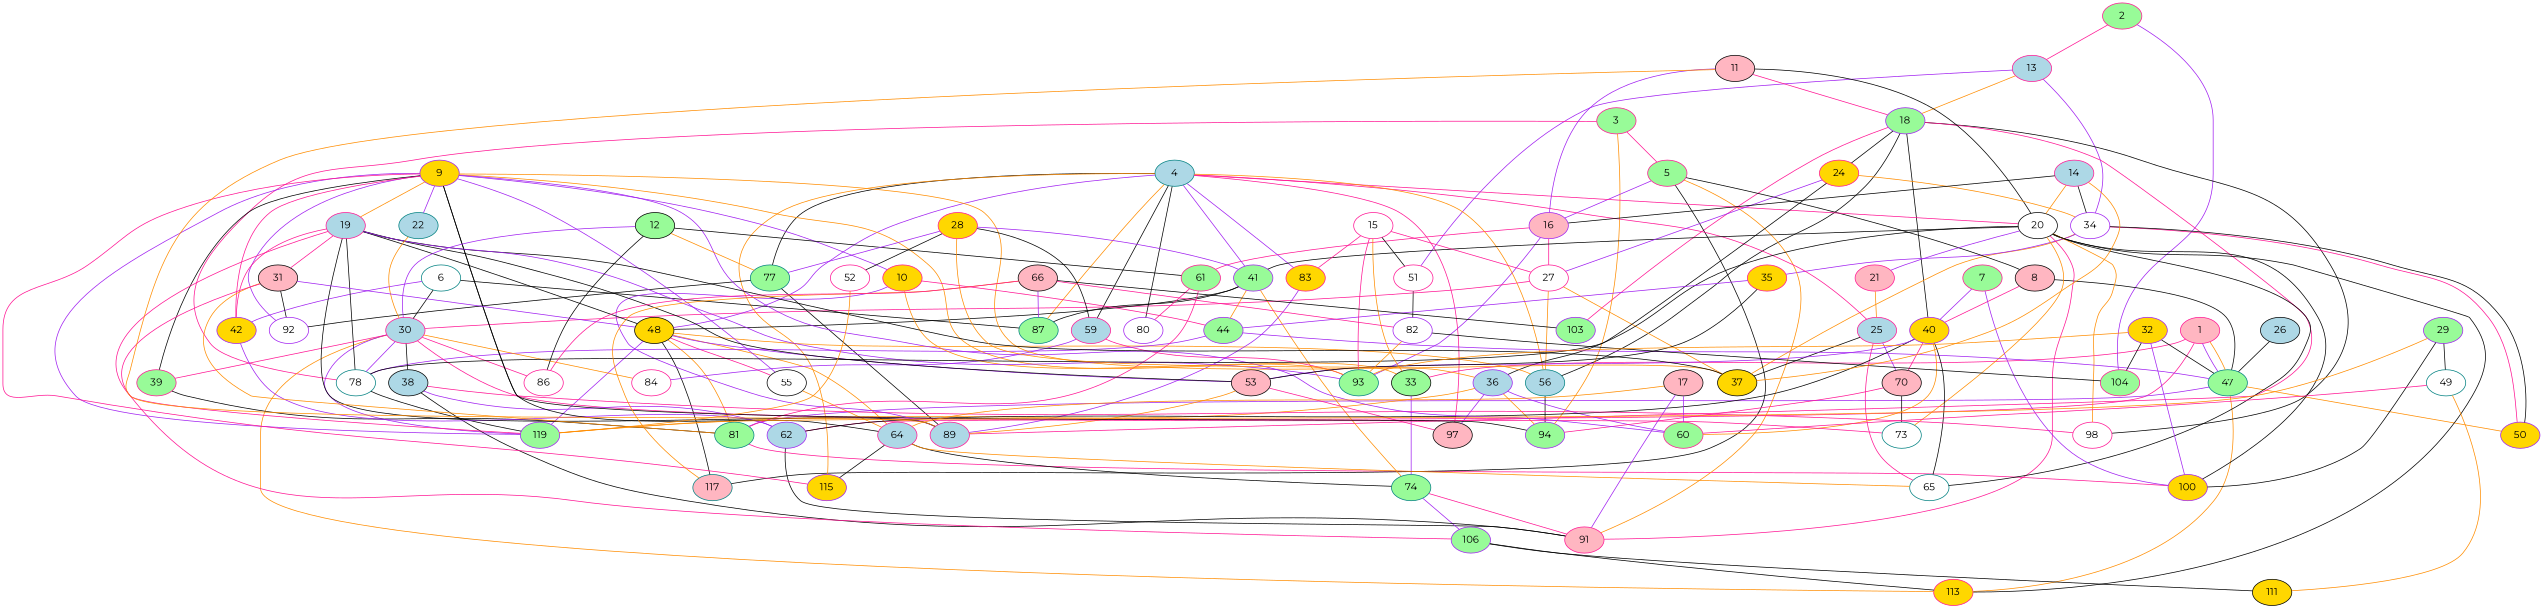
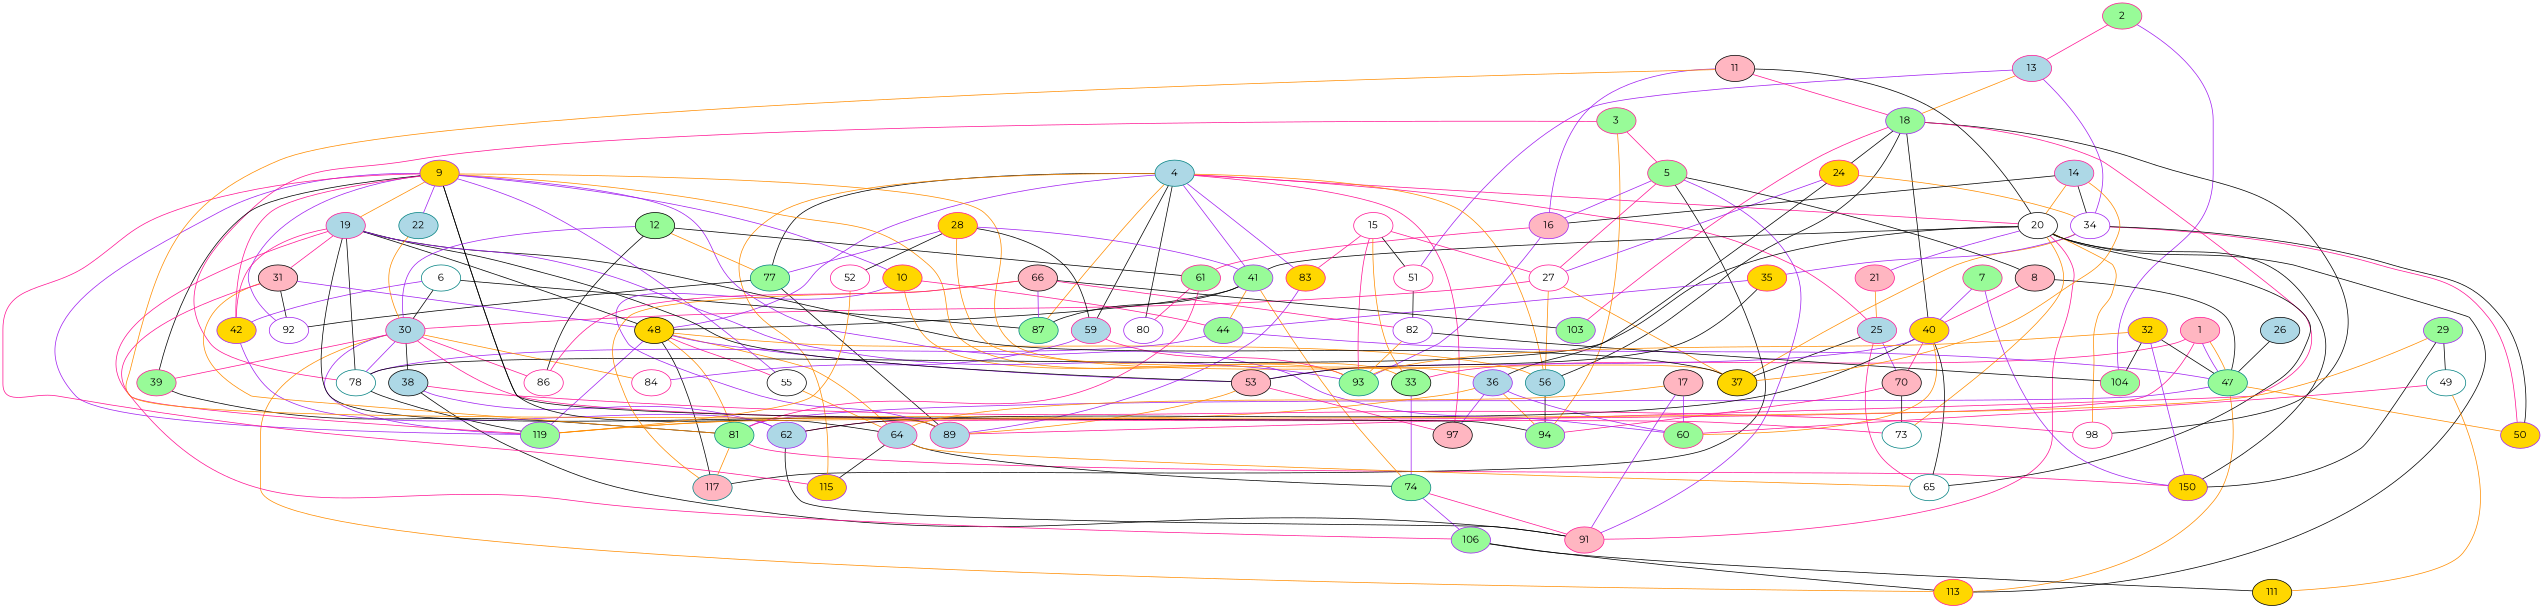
(1549, 252) -> (1608, 226)
(1783, 373) -> (1783, 373)
none -> (723, 461)
(2188, 488) -> (2188, 488)
